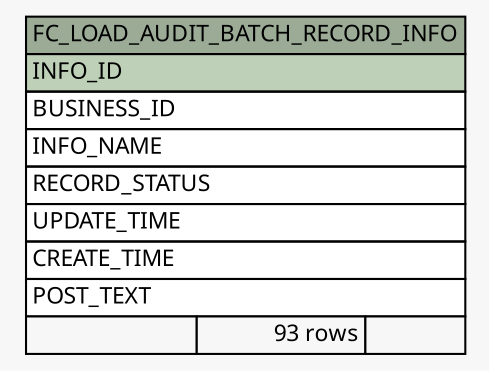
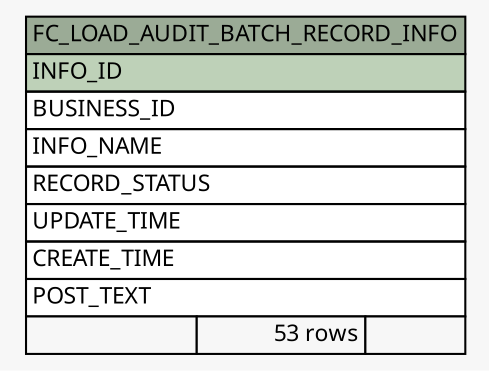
(316, 334) -> (316, 334)
